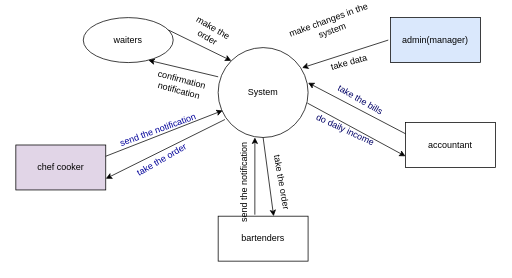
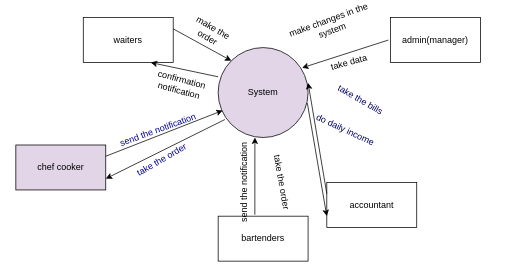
(128, 40) -> (128, 40)
(435, 40) -> (435, 40)
(263, 93) -> (263, 93)
(450, 145) -> (372, 205)
(268, 175) -> none
